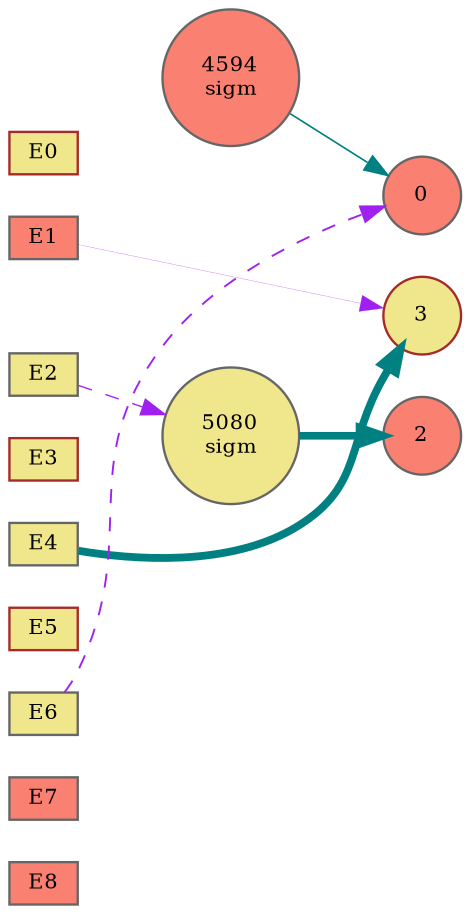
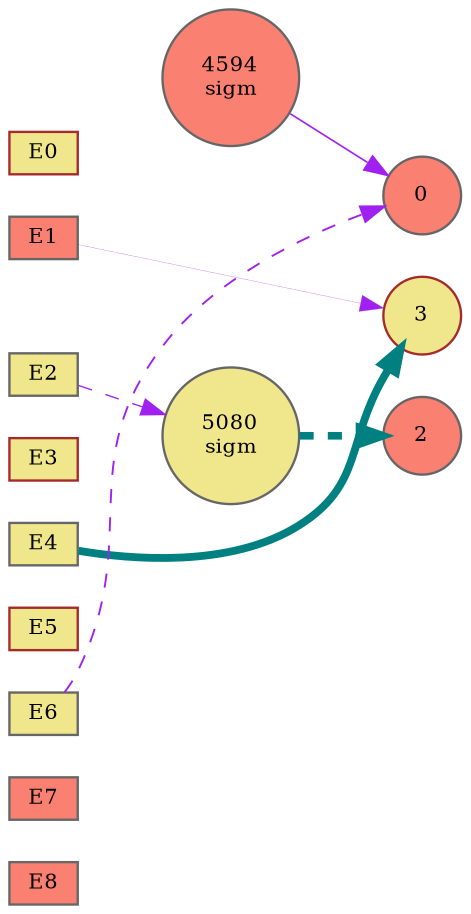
(329, 138) -> (329, 138)
(329, 436) -> (329, 436)
